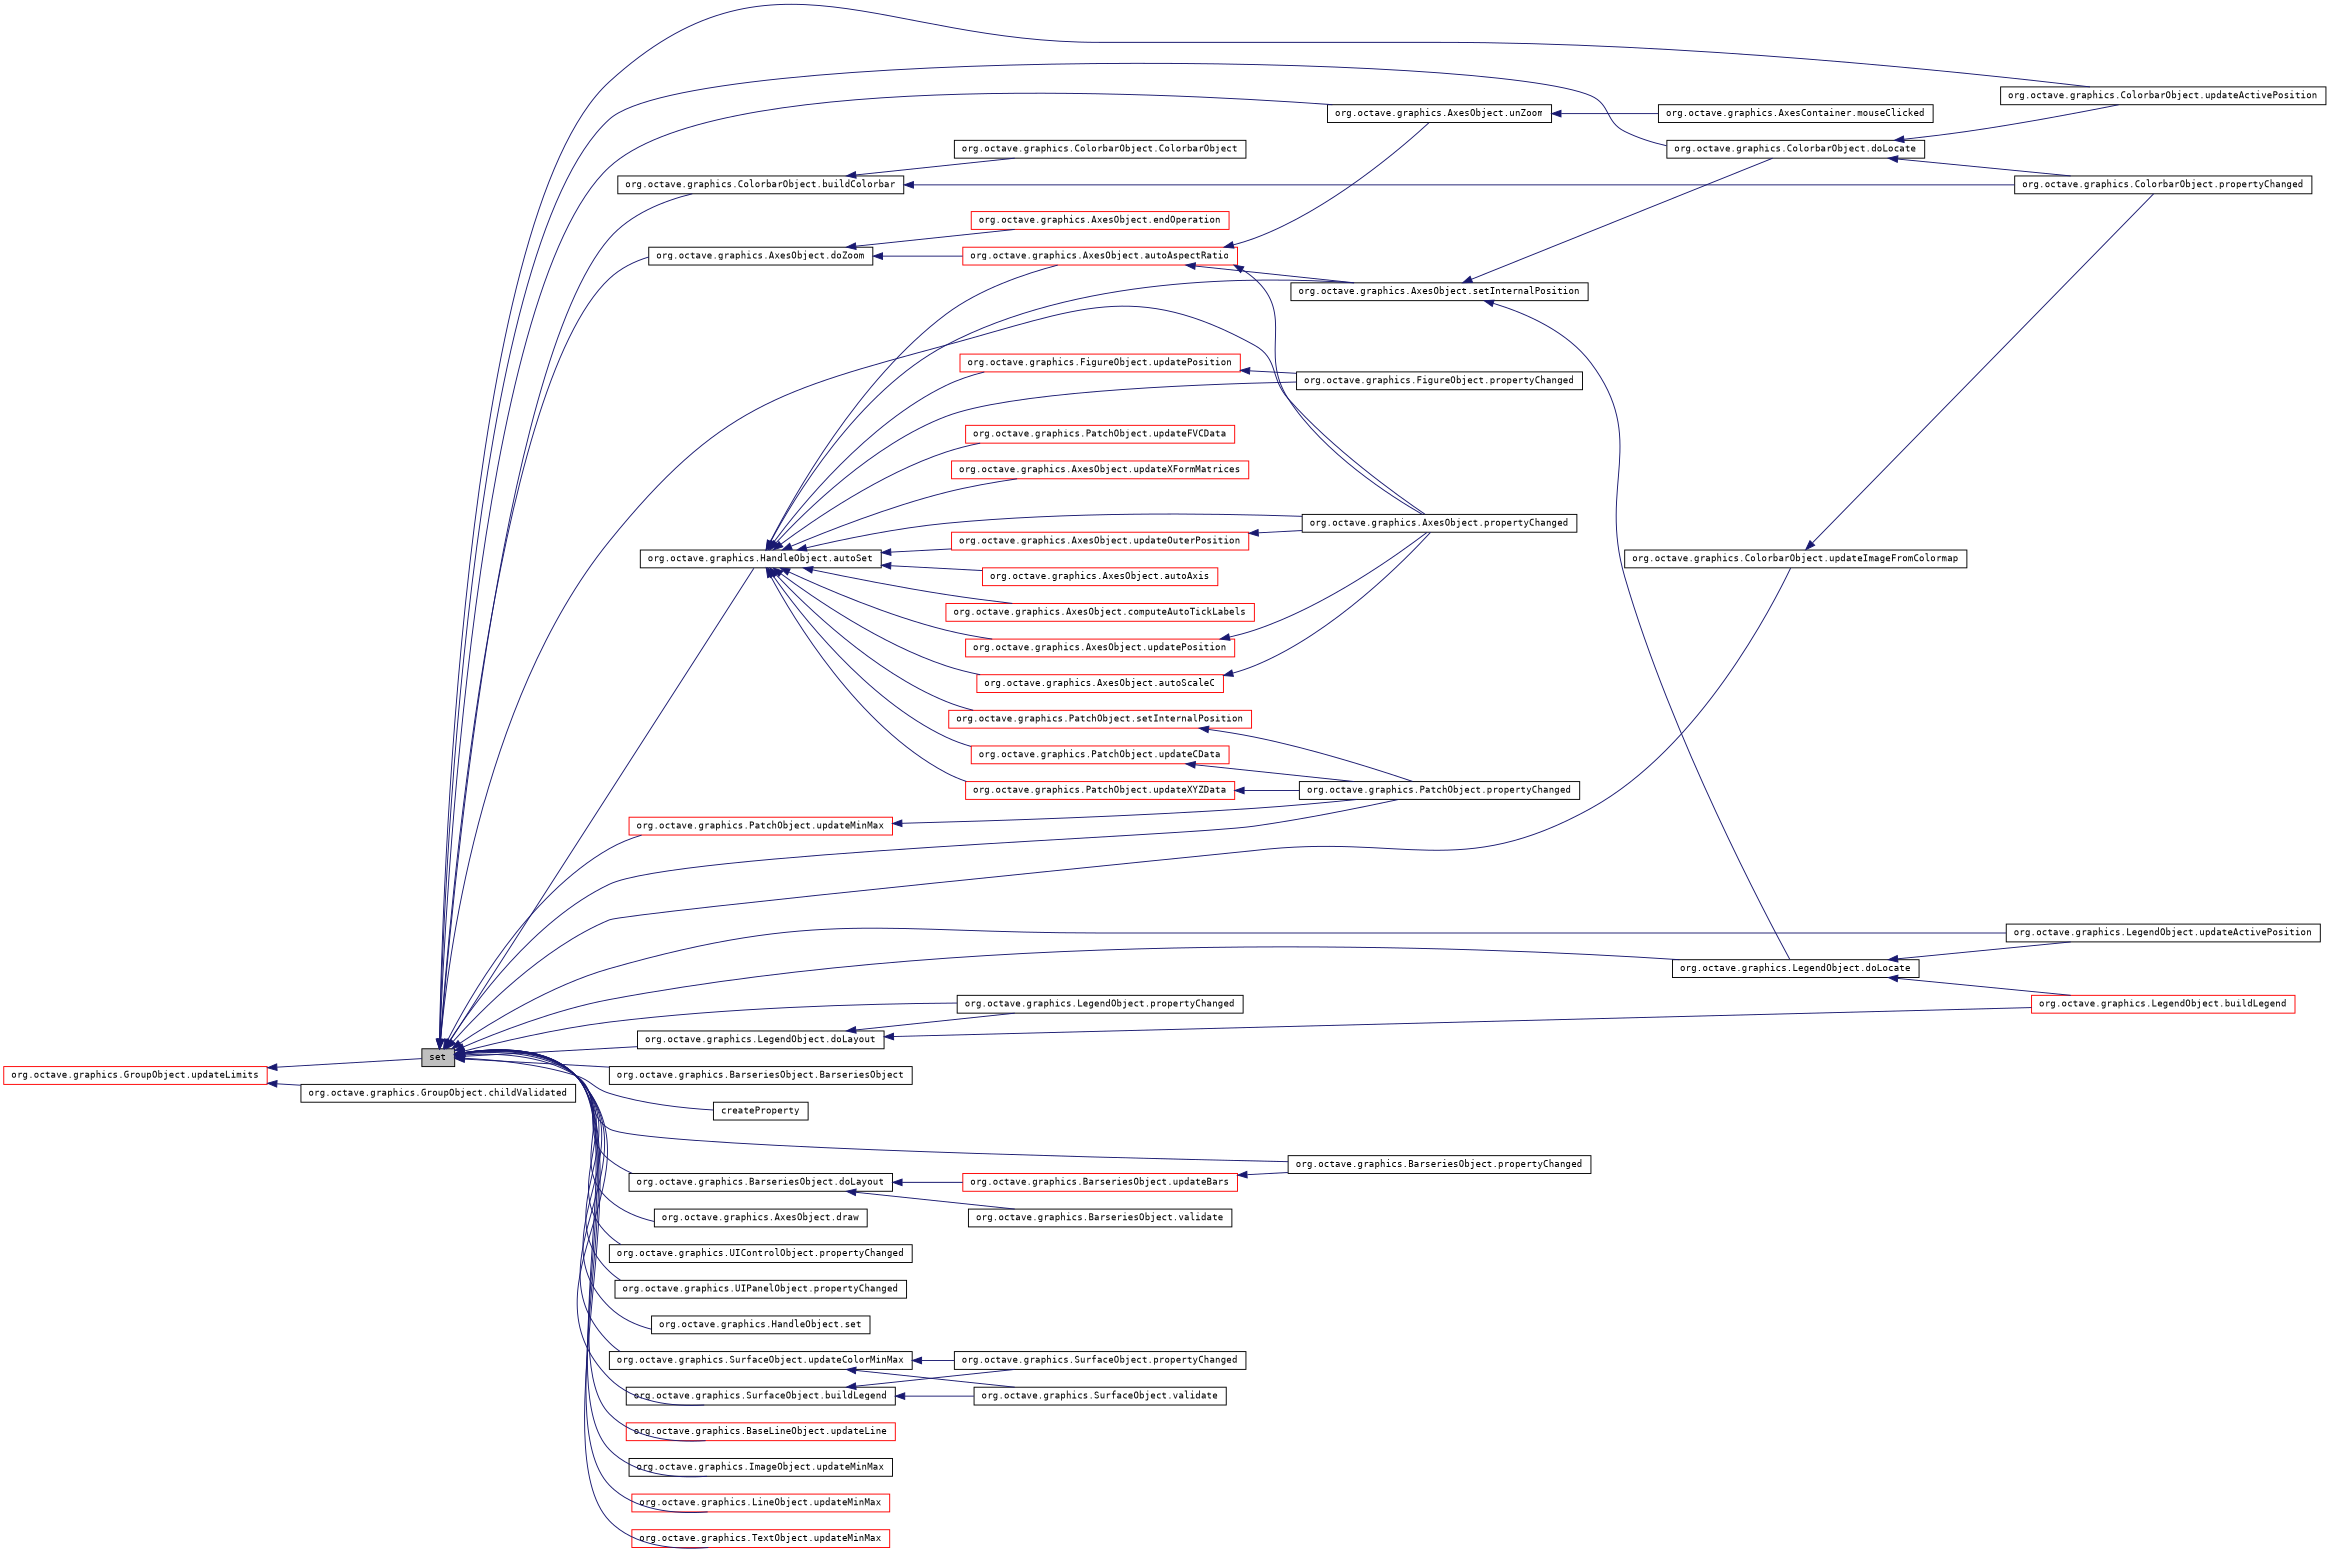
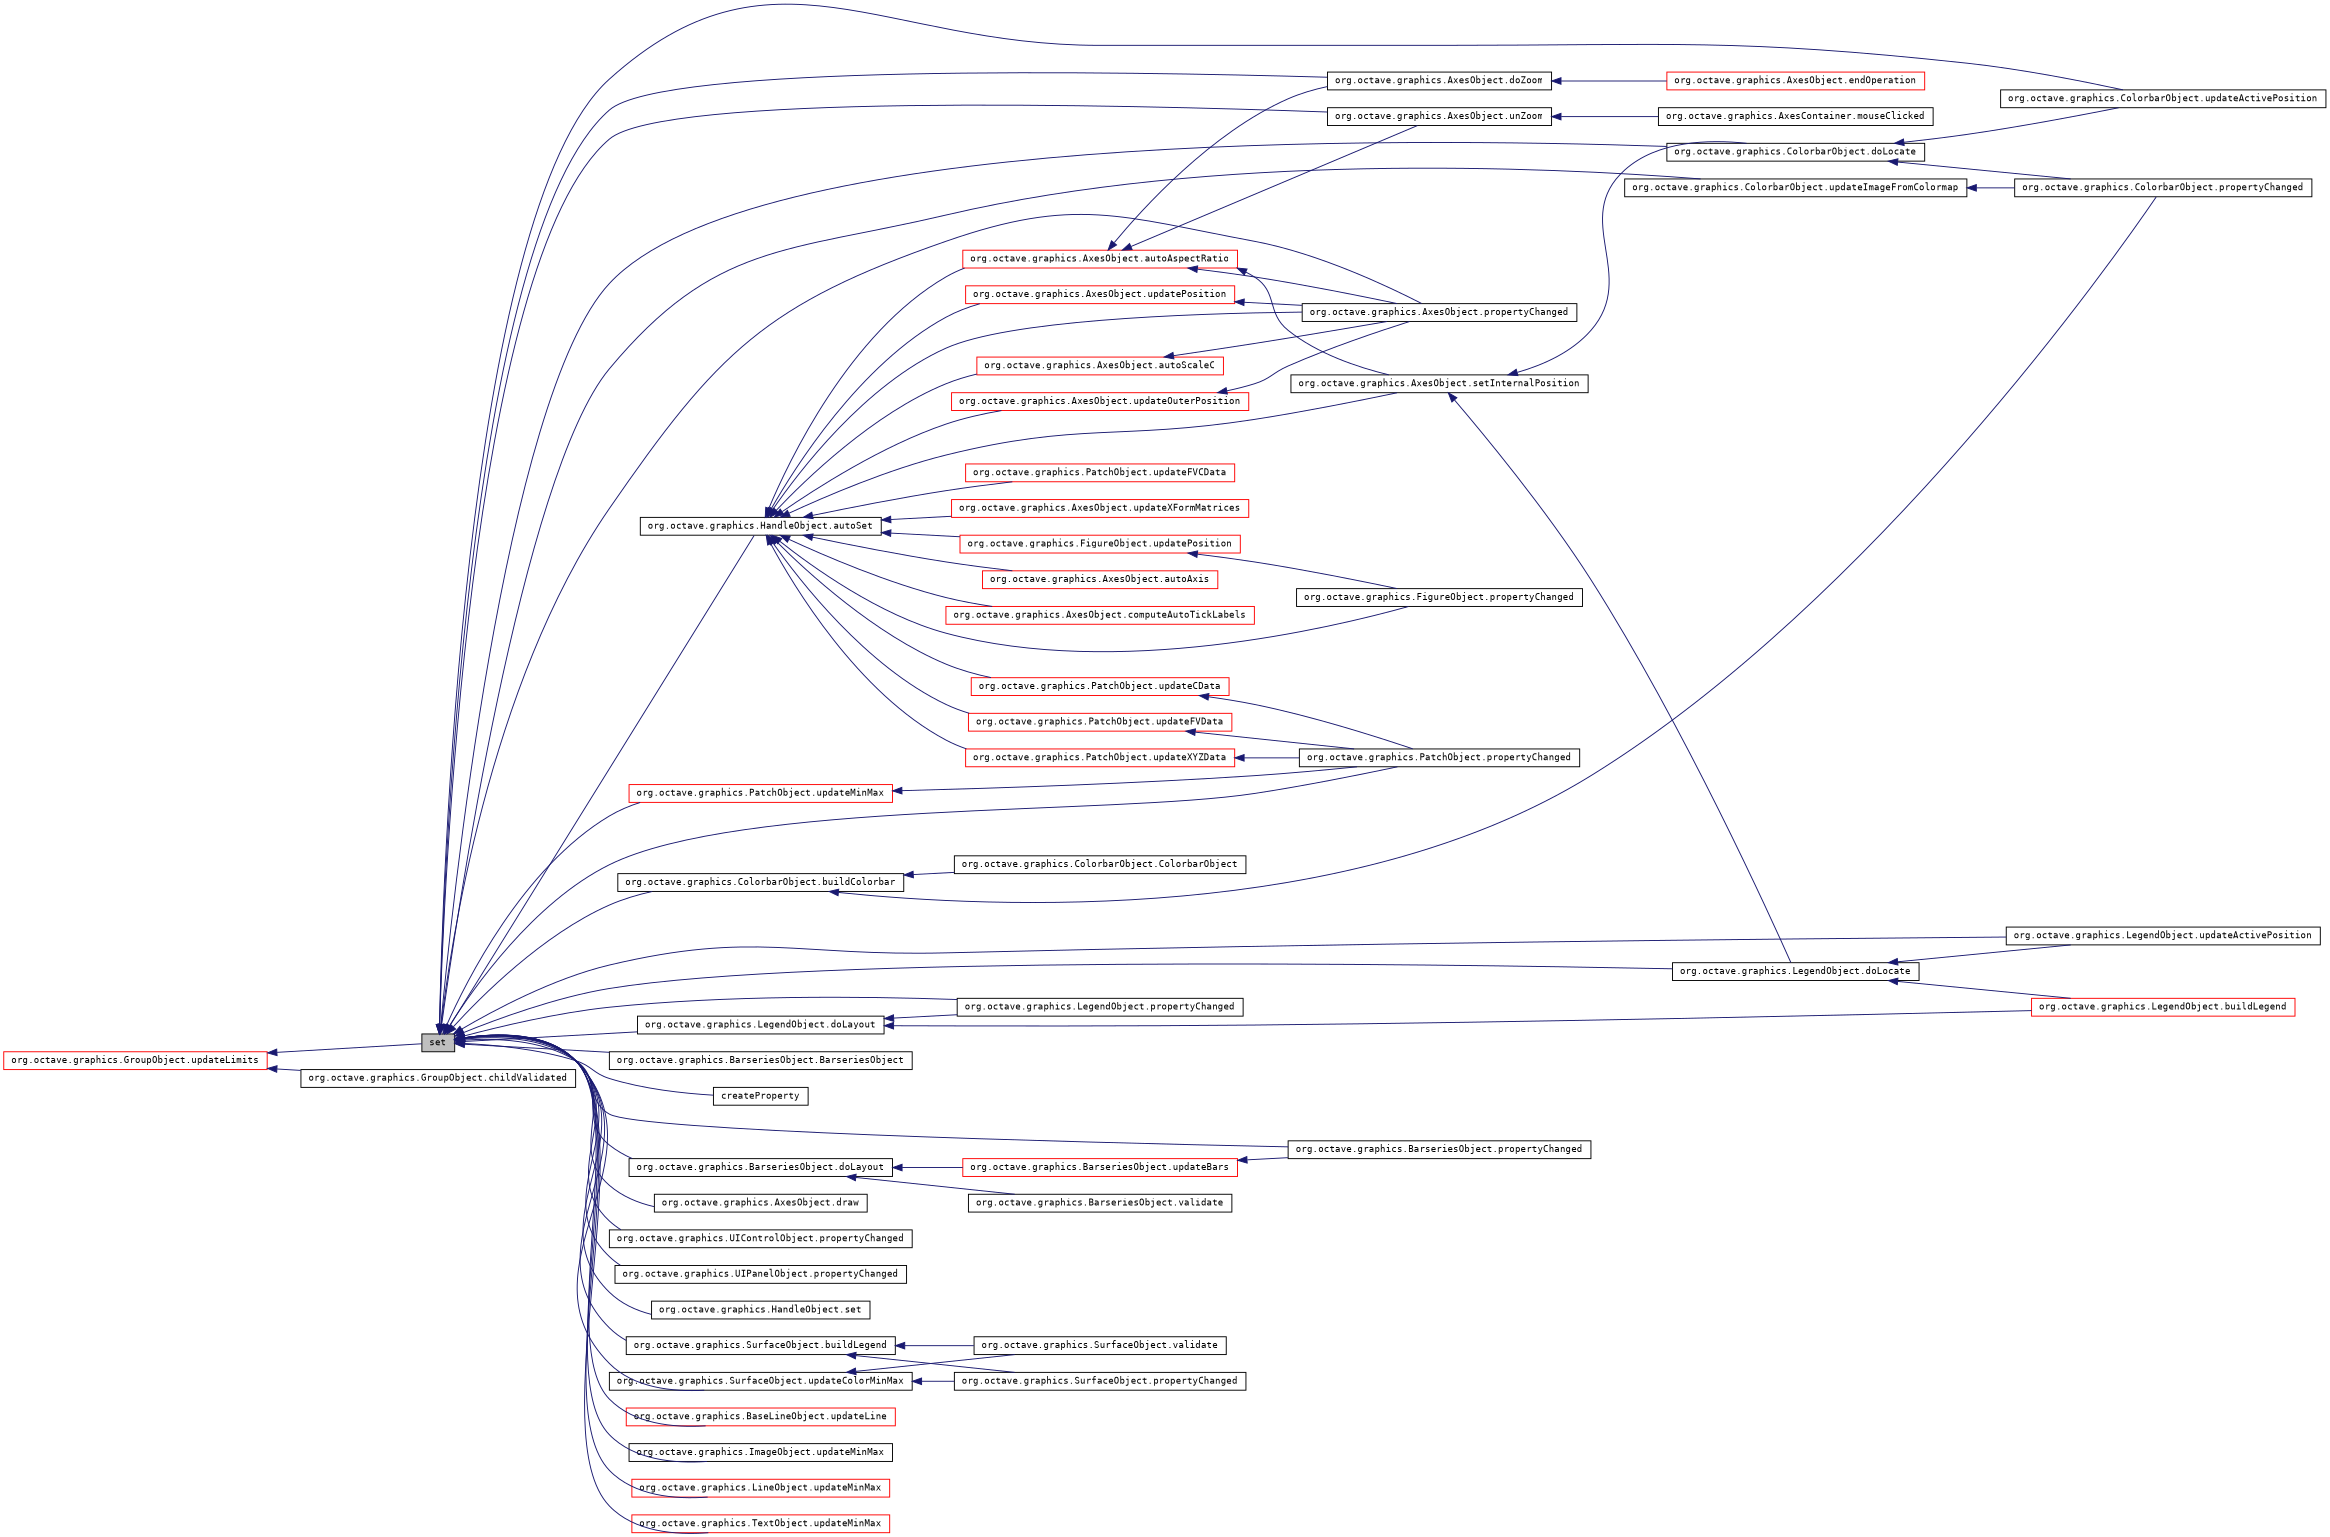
(923, 256) -> (1199, 157)
(1100, 719) -> (1100, 722)
